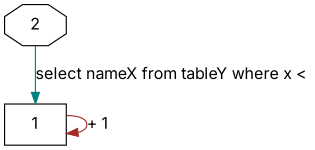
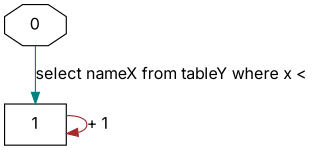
(35, 25) -> (35, 25)
